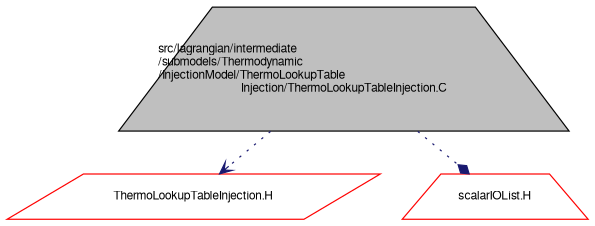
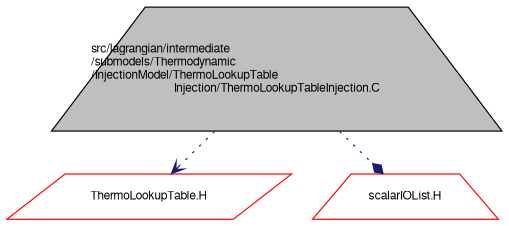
(194, 197) -> (149, 197)
